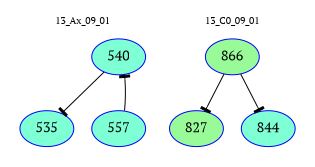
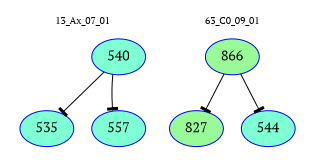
(83, 21) -> (83, 21)
(232, 21) -> (232, 21)
(125, 95) -> (112, 90)
(268, 129) -> (268, 129)
